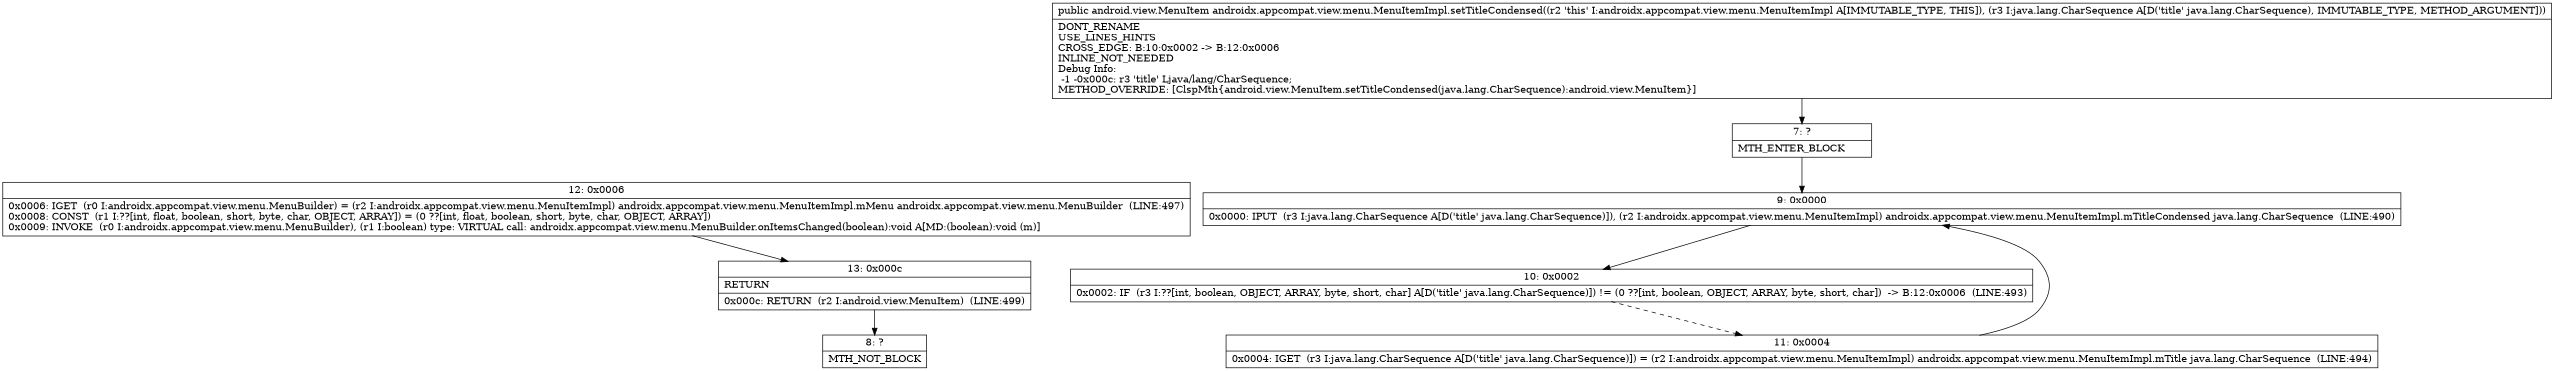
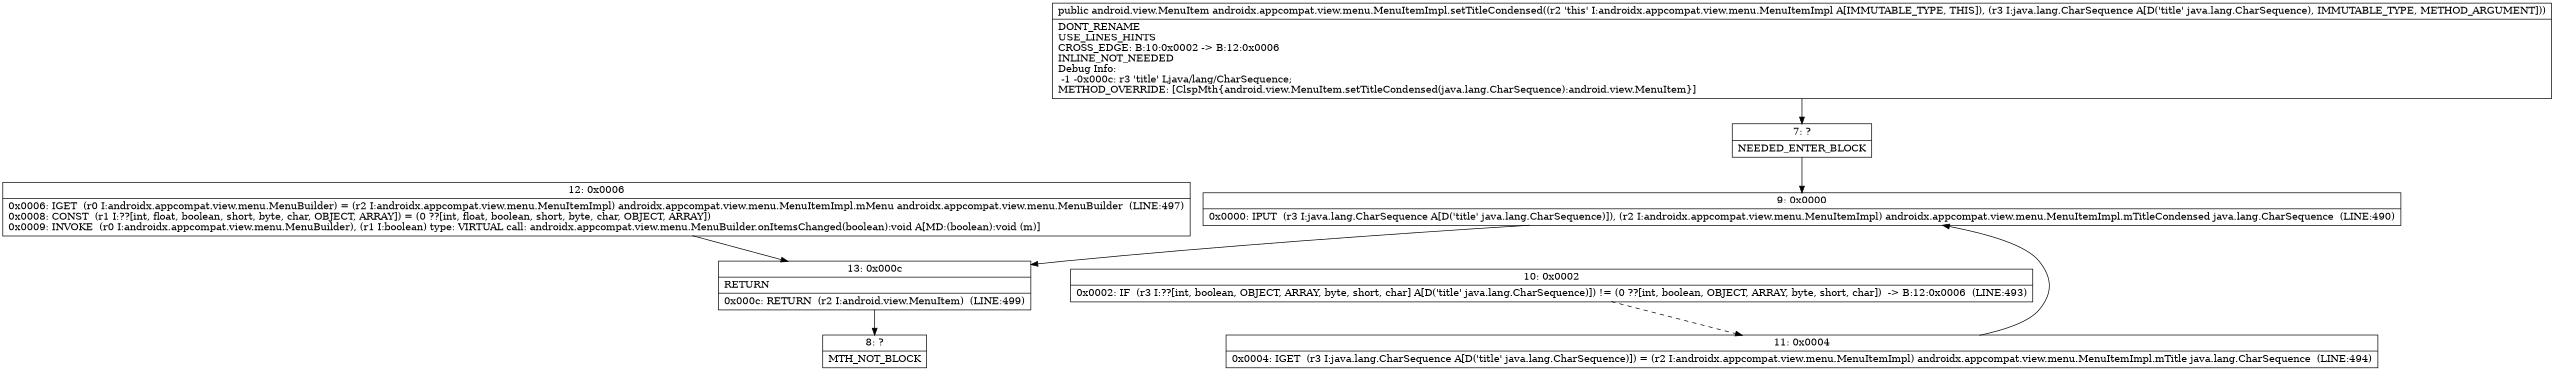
(1792, 149) -> (1802, 149)
(1680, 246) -> (1284, 242)
